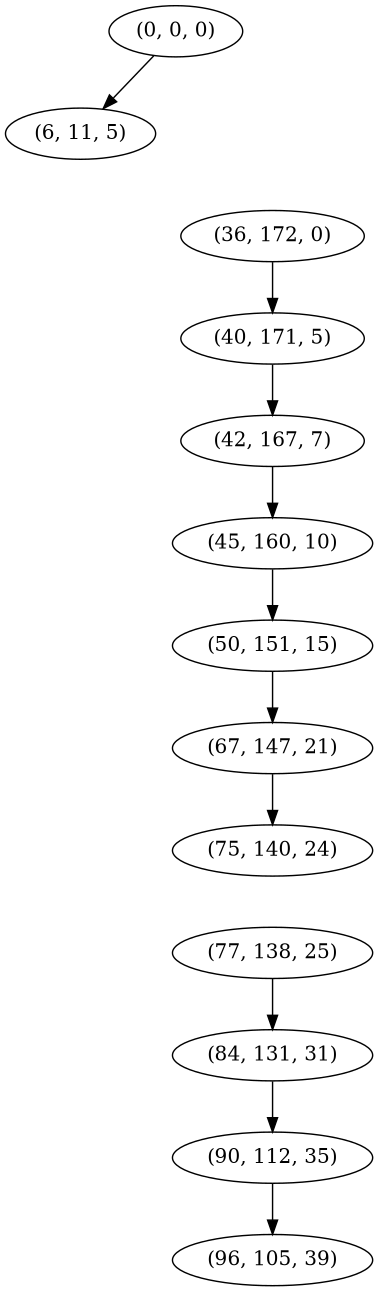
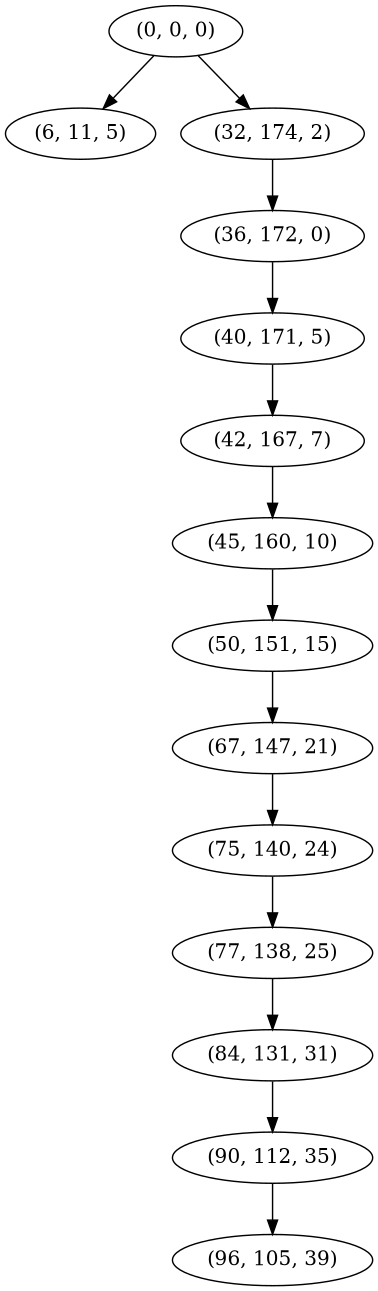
none -> (273, 134)
none -> (273, 895)
